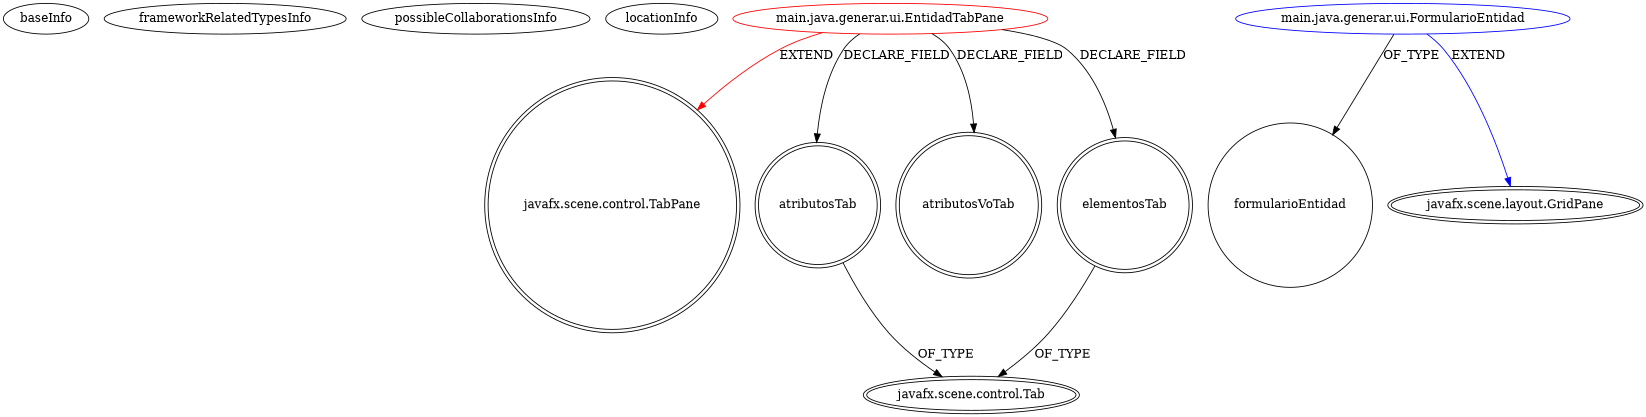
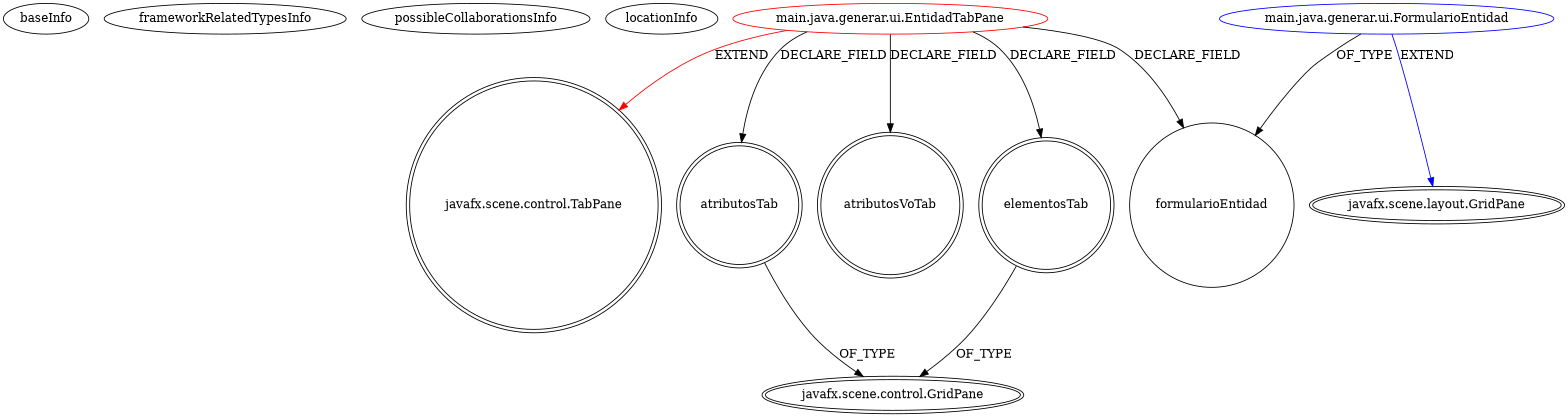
none -> (1117, 48)
(971, 395) -> (893, 395)
